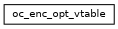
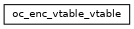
(59, 14) -> (67, 14)
